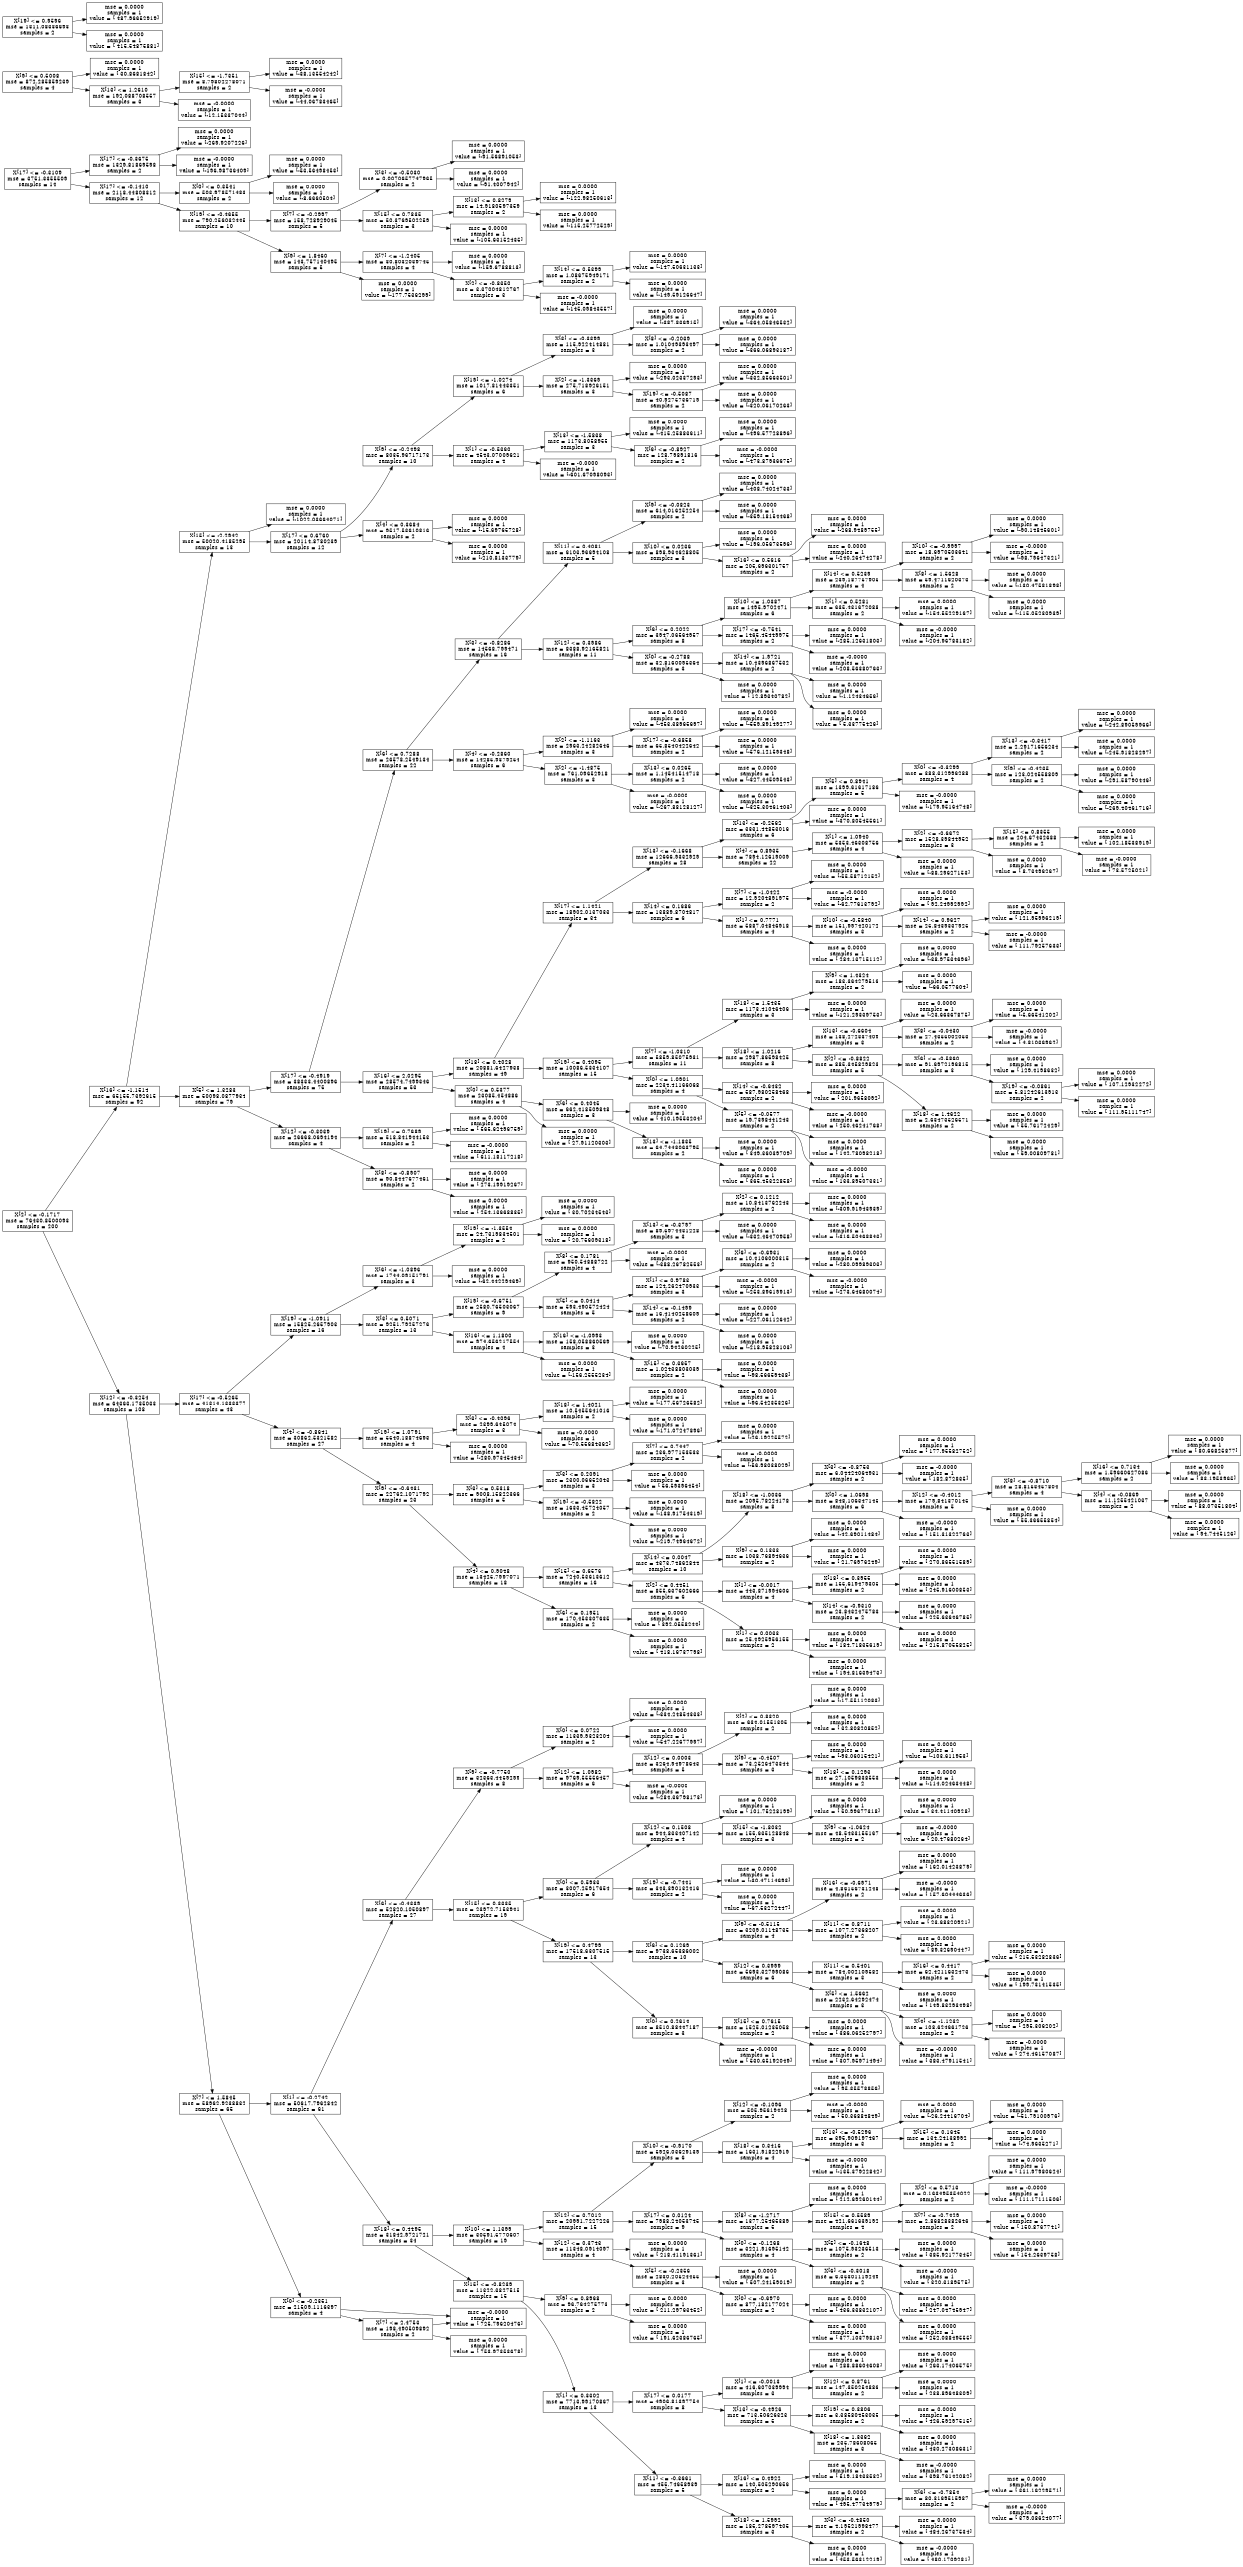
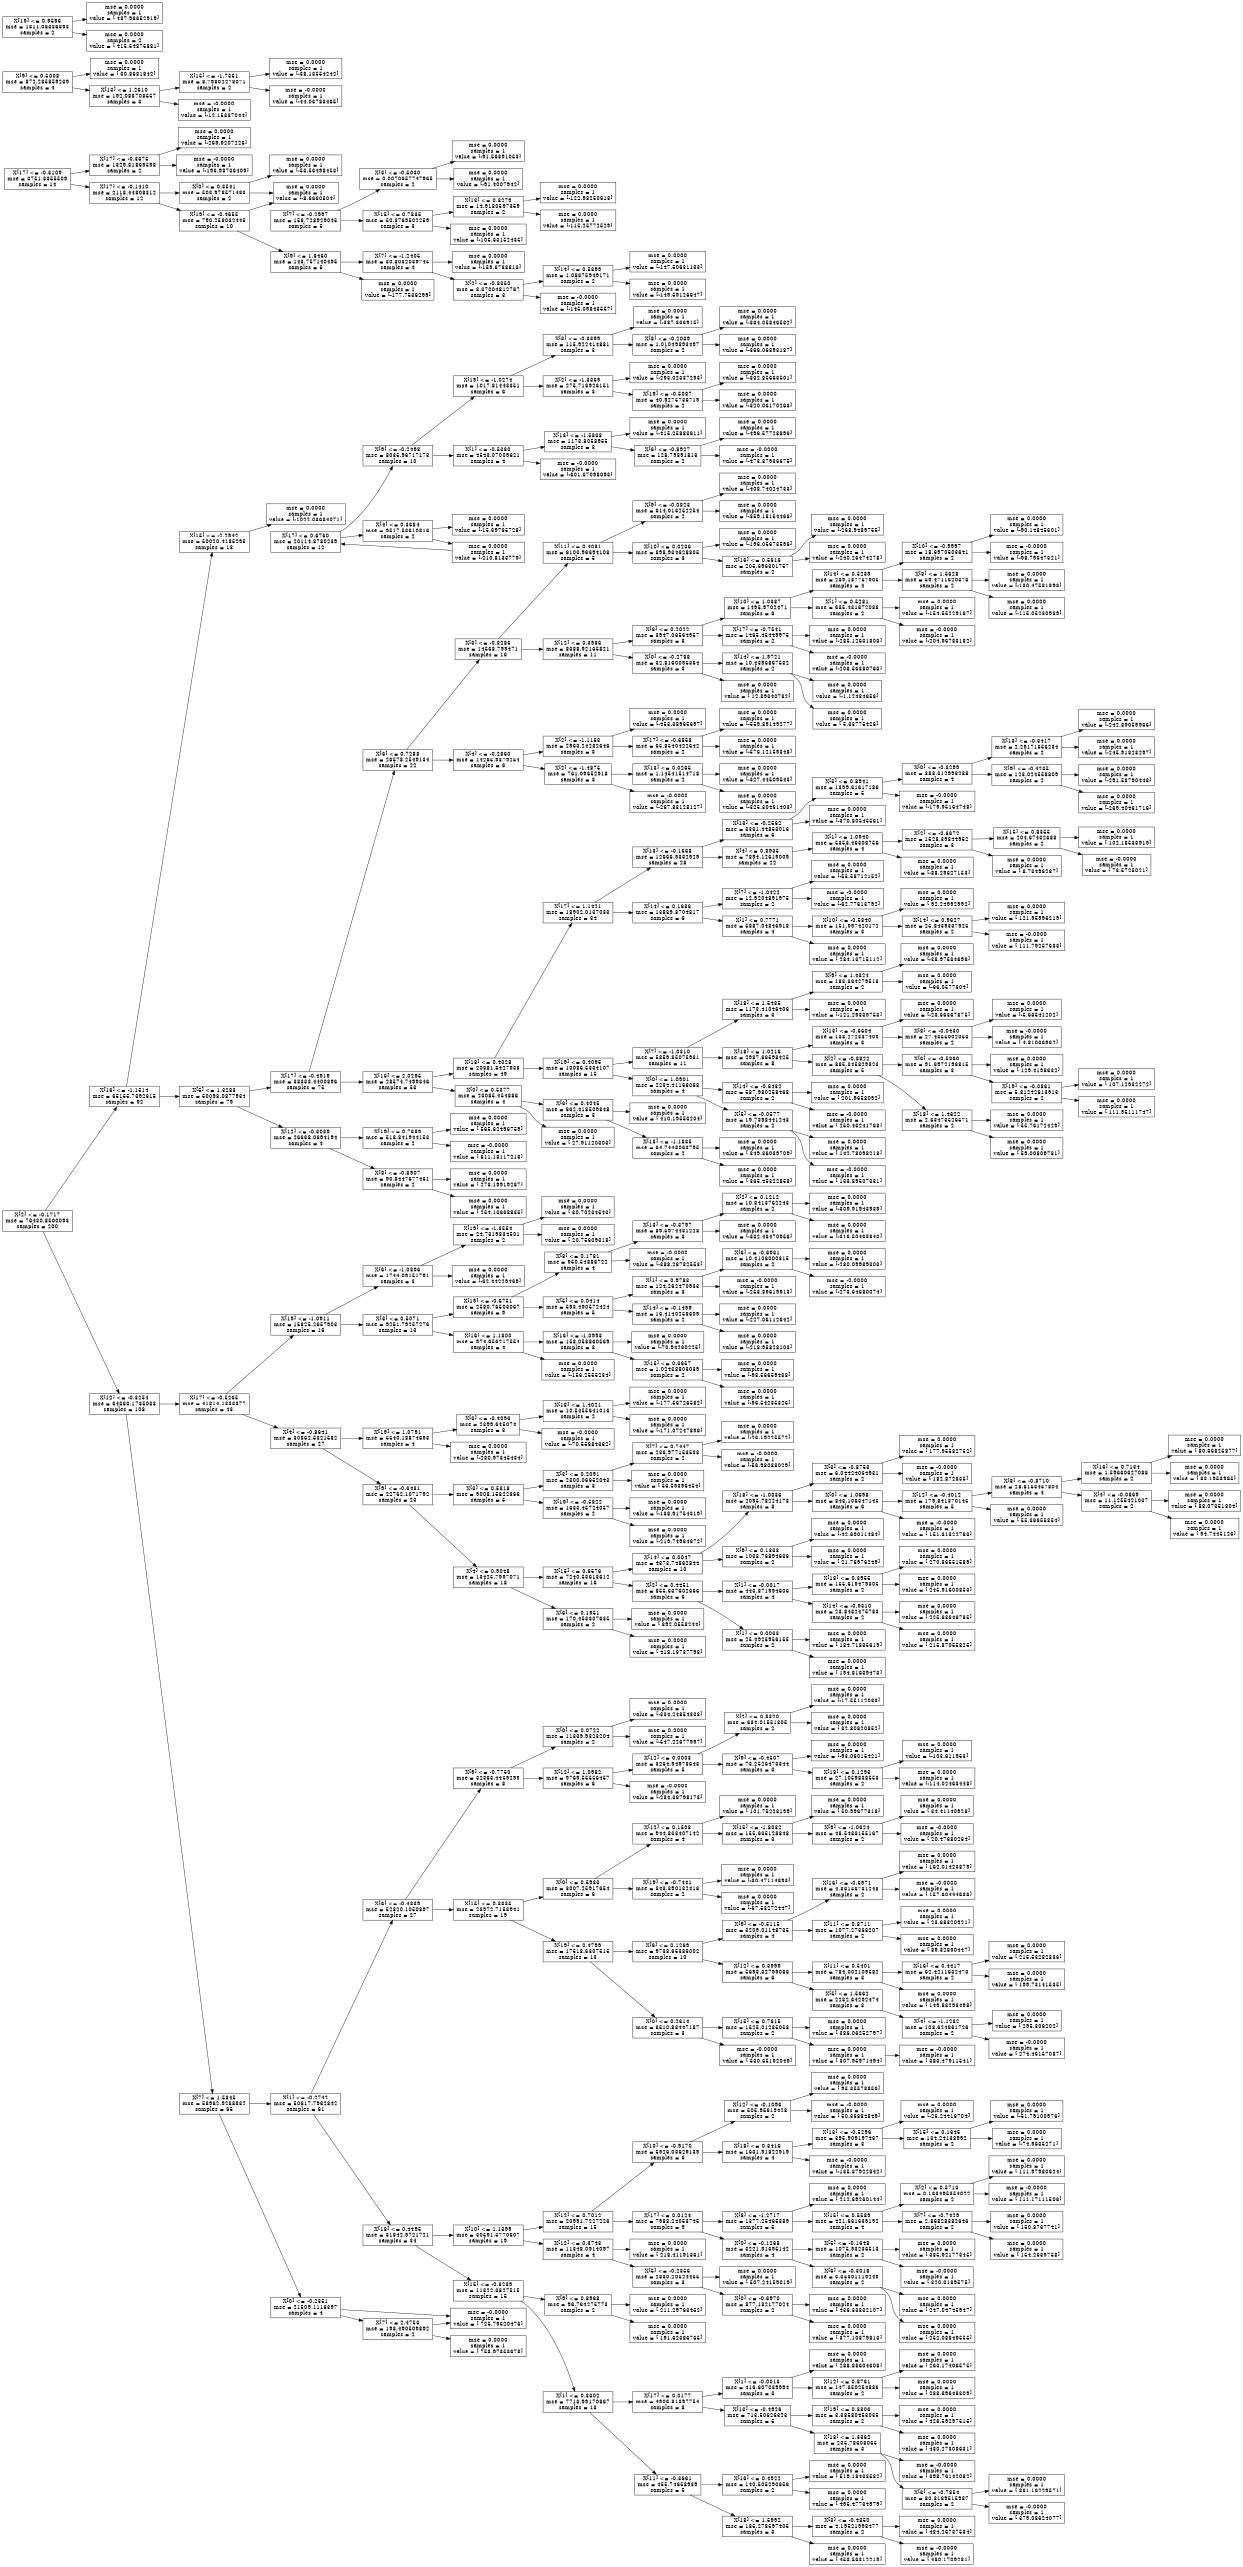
(124, 41) -> (124, 41)
(258, 221) -> (259, 207)
(258, 542) -> (398, 547)
(892, 2026) -> (890, 2055)
(892, 2499) -> (892, 2469)
